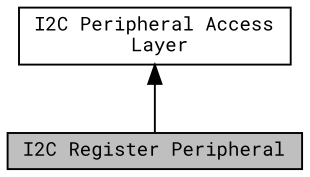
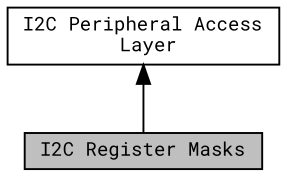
(155, 151) -> (143, 151)
